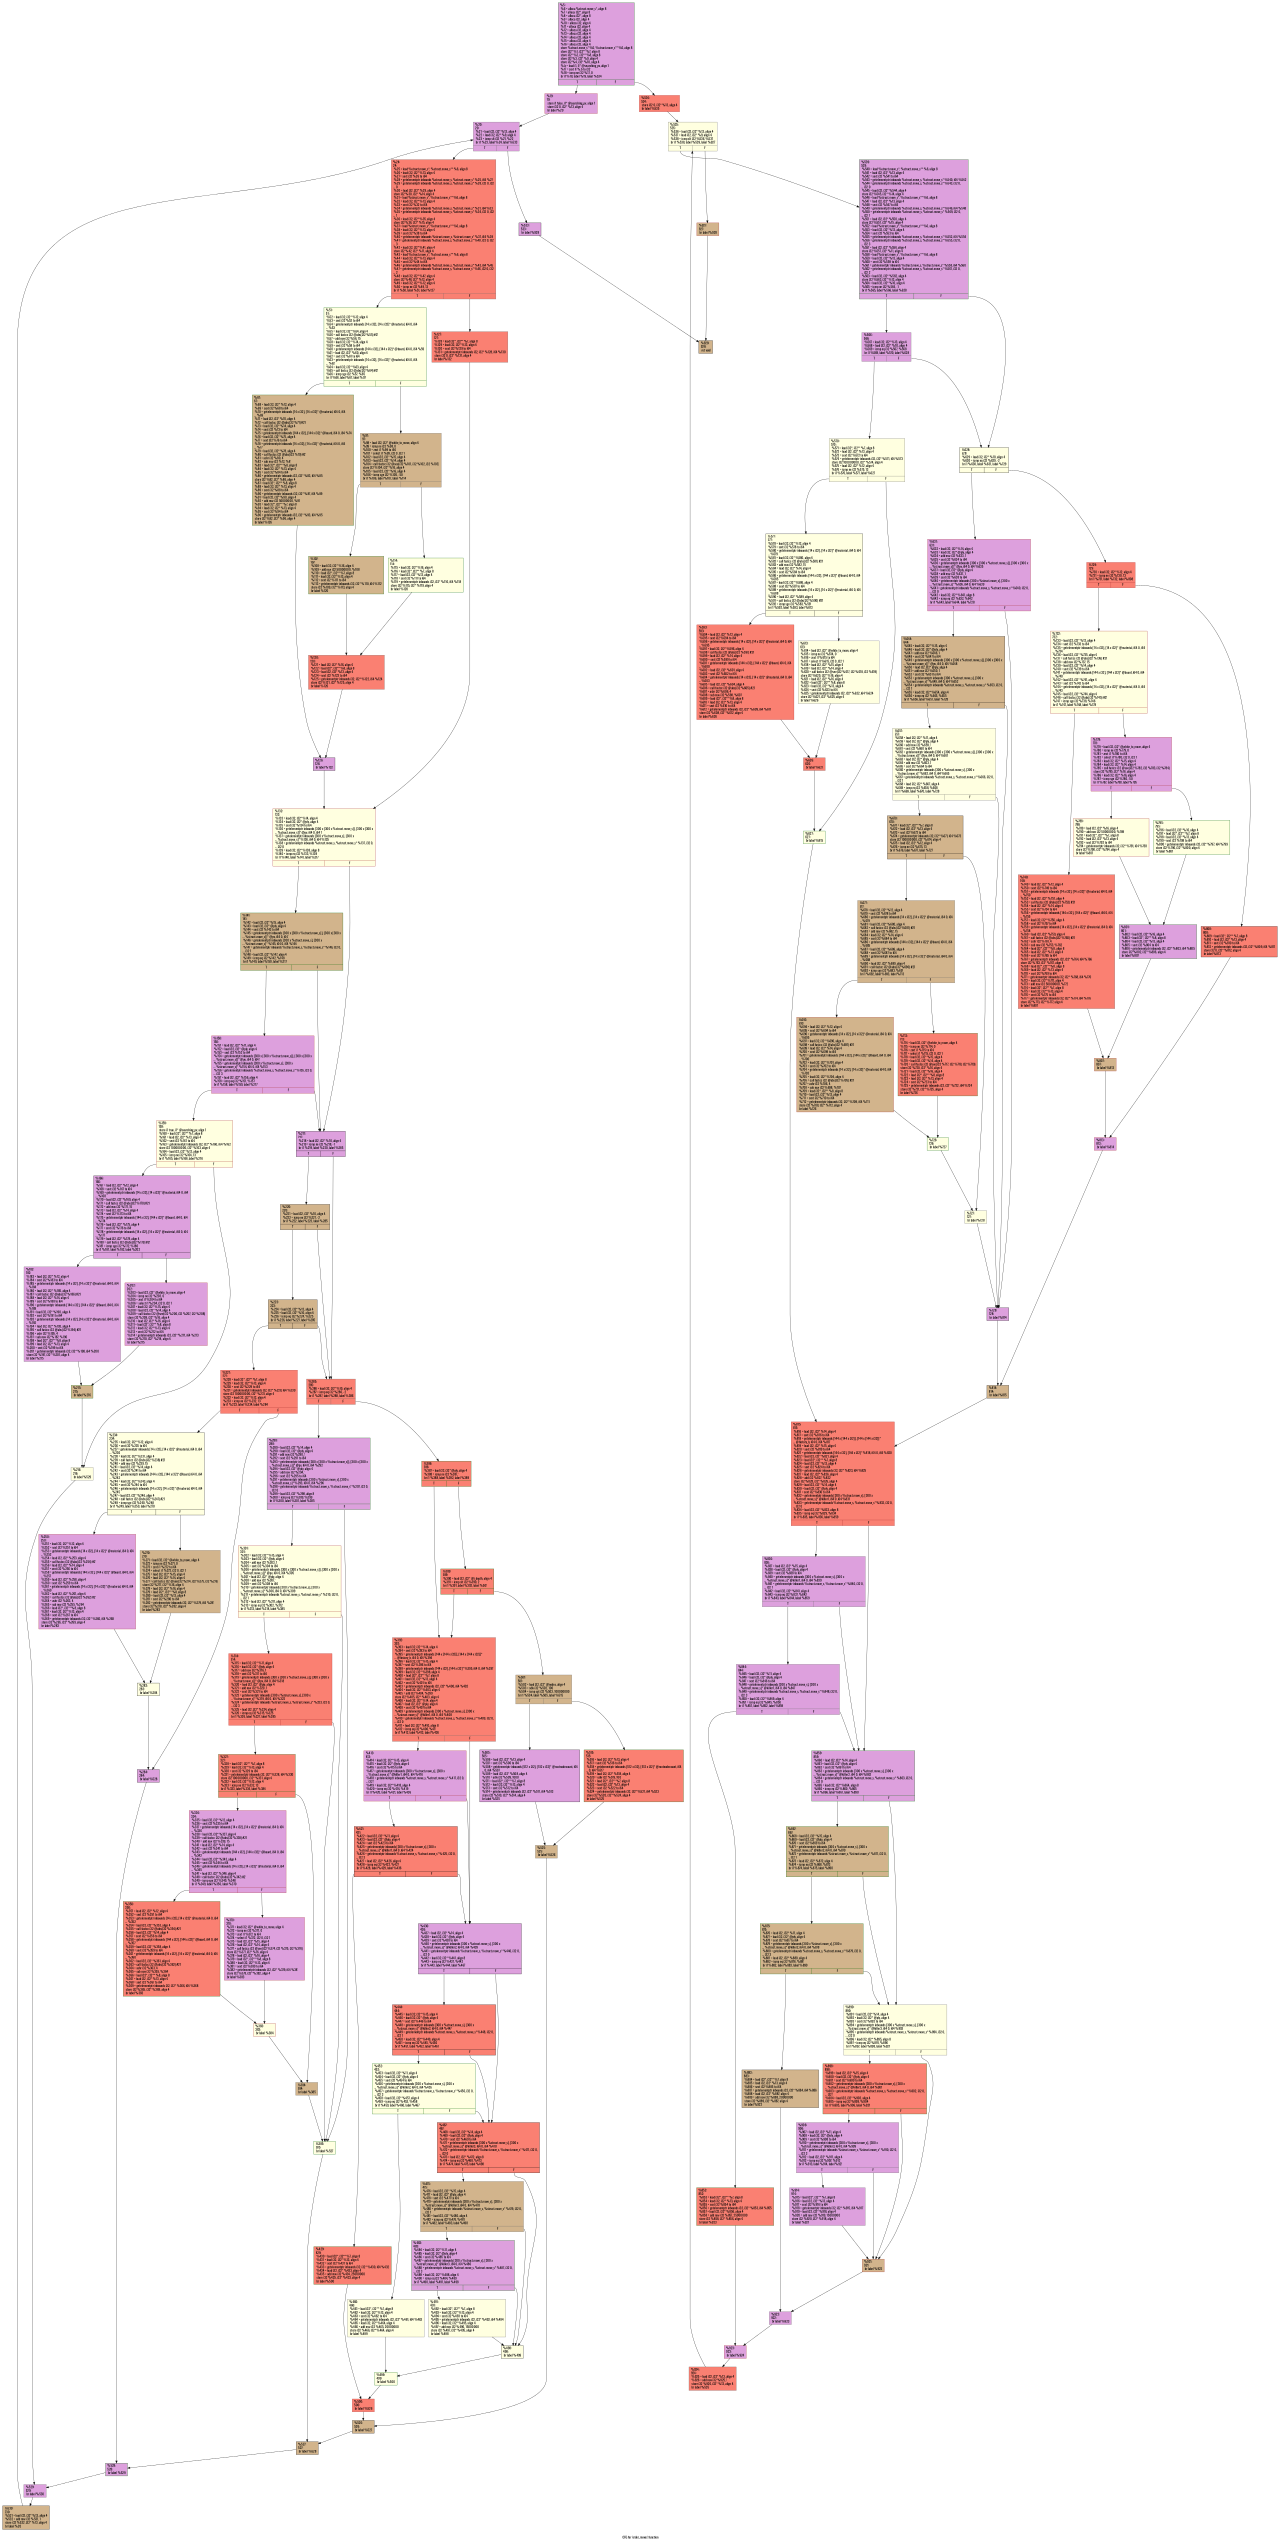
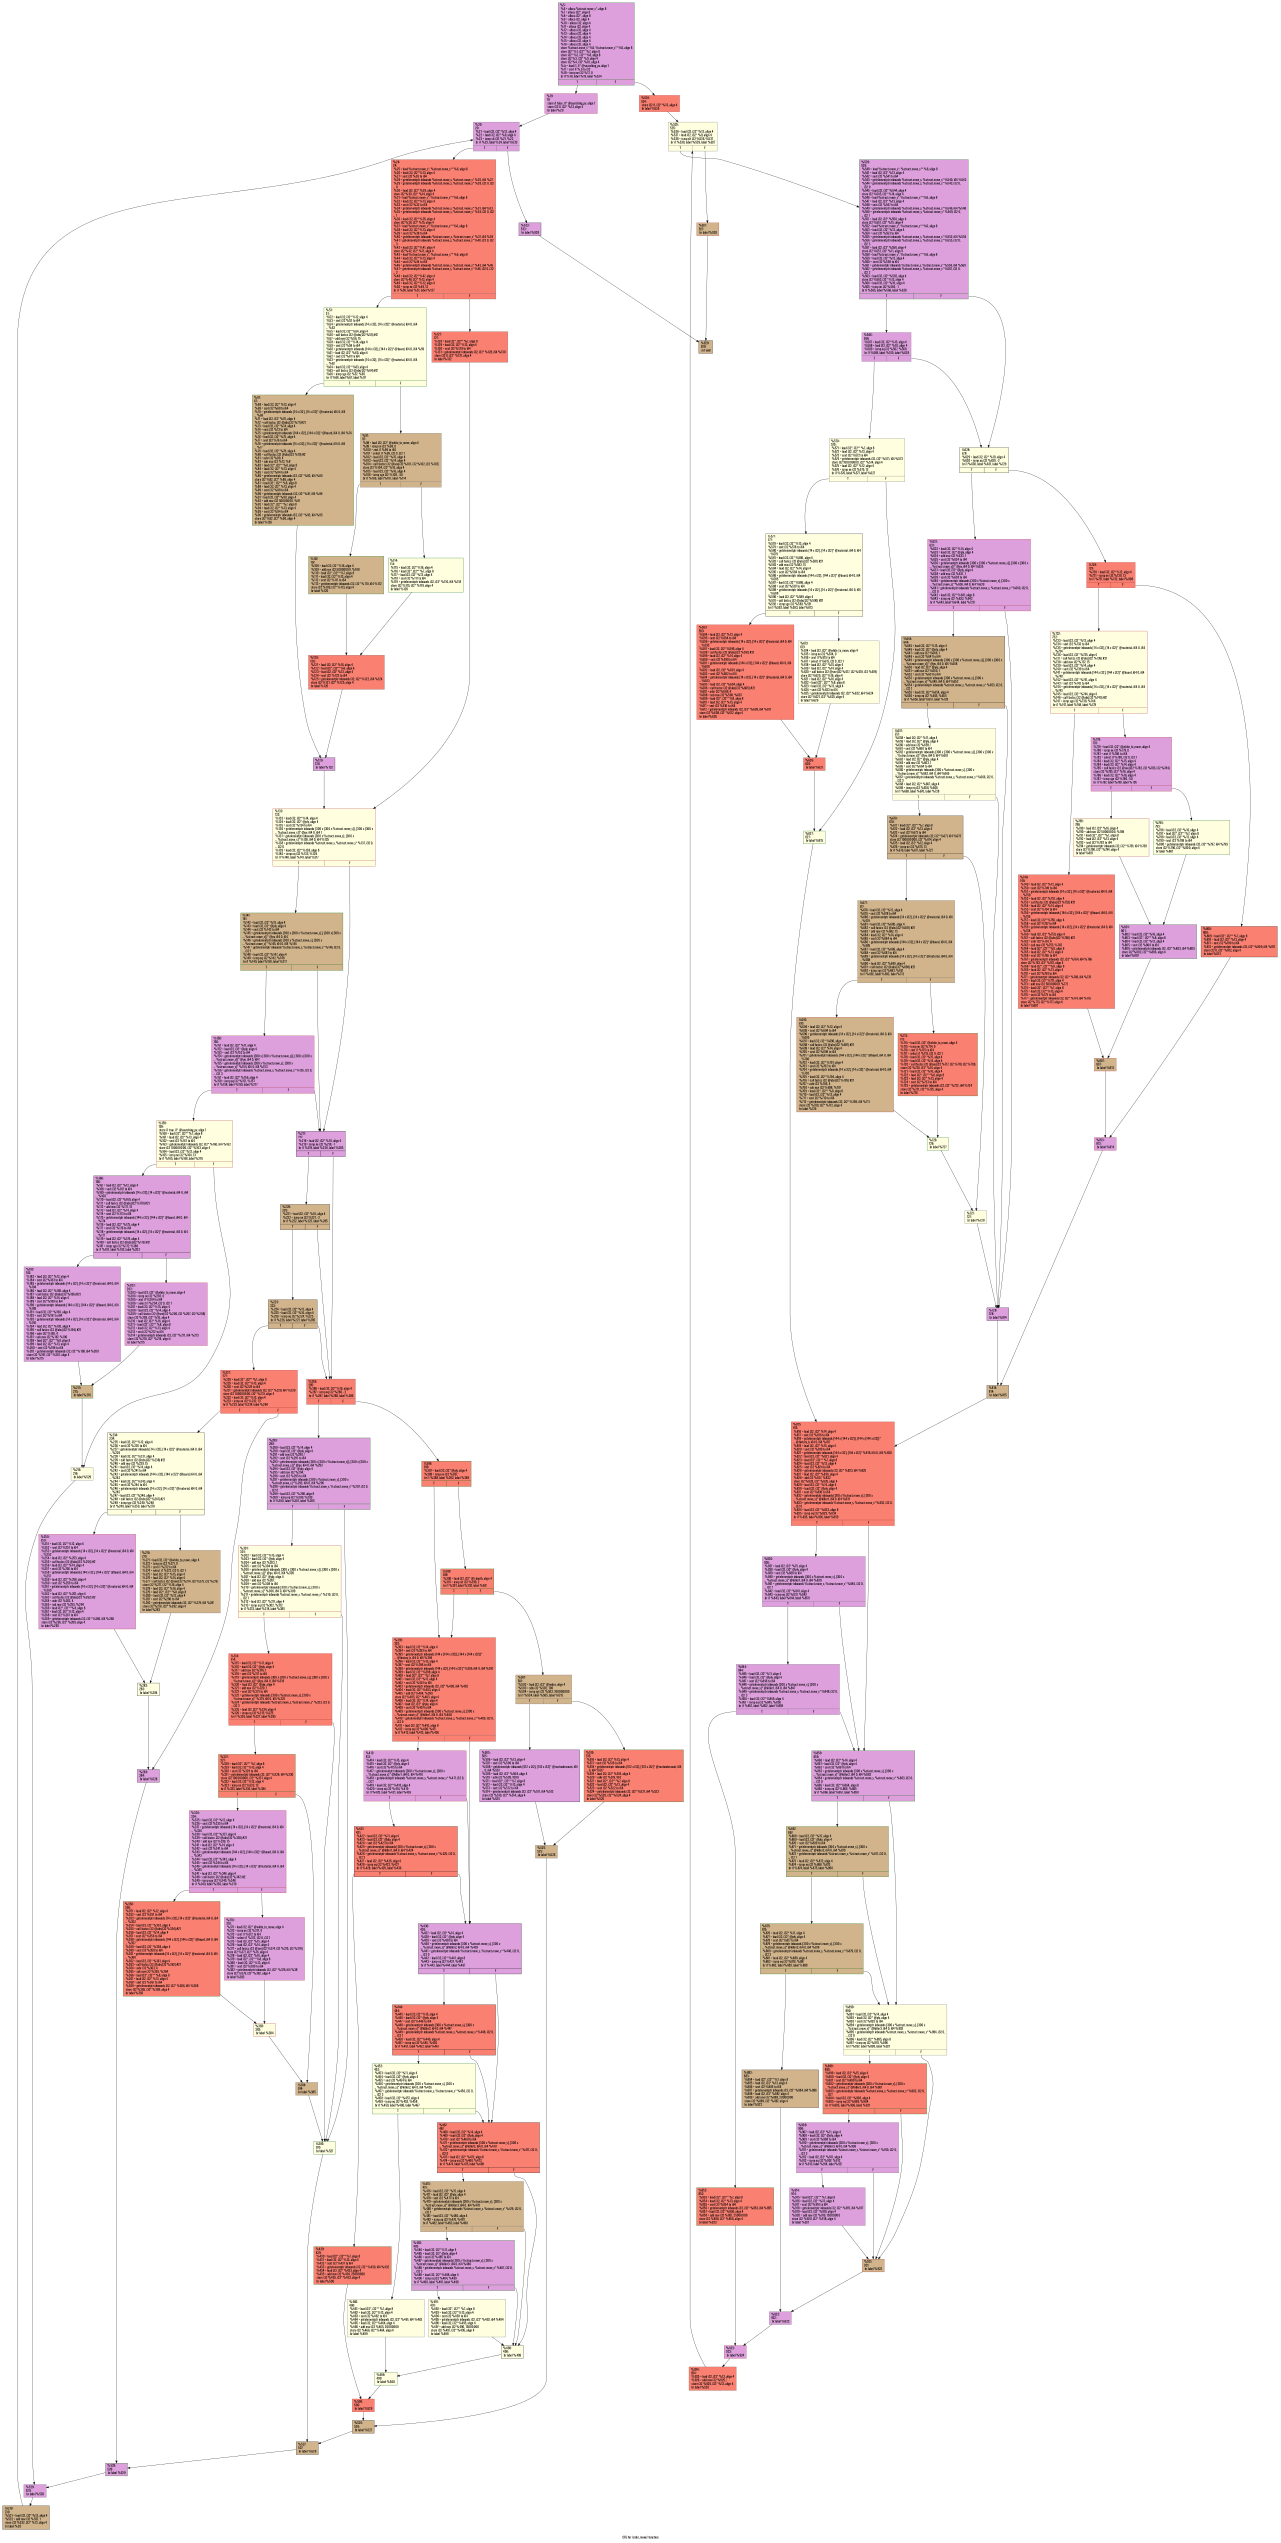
(899, 781) -> (899, 781)
